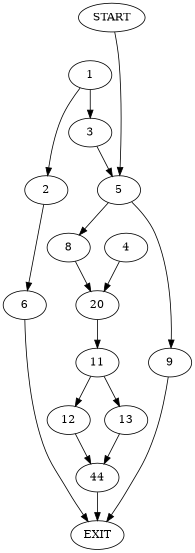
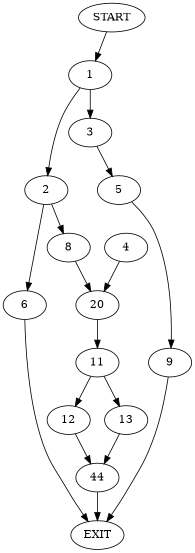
(121, 99) -> (102, 43)
(97, 216) -> (56, 215)
